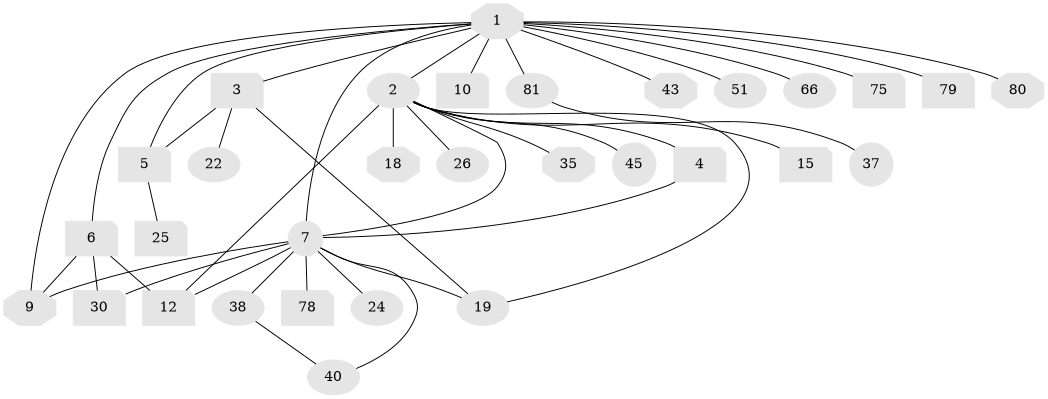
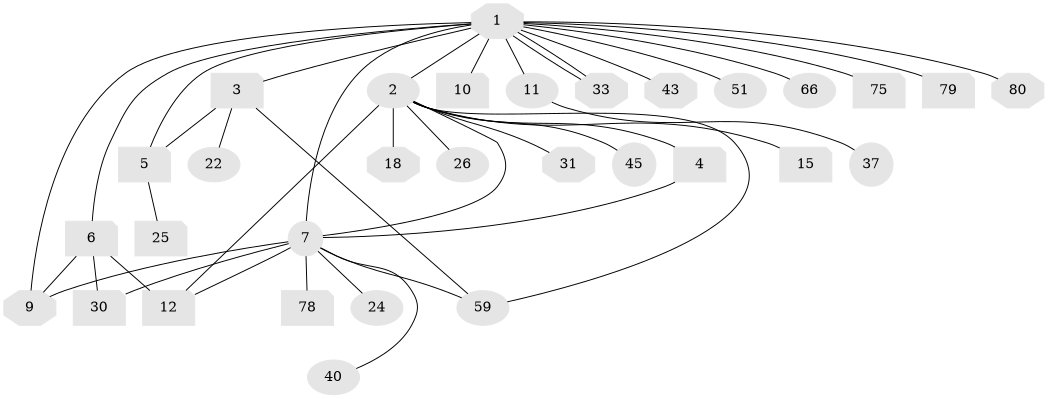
(532, 91) -> (532, 91)
none -> (601, 91)
(569, 165) -> (569, 165)
(238, 308) -> none
(483, 308) -> (483, 308)
